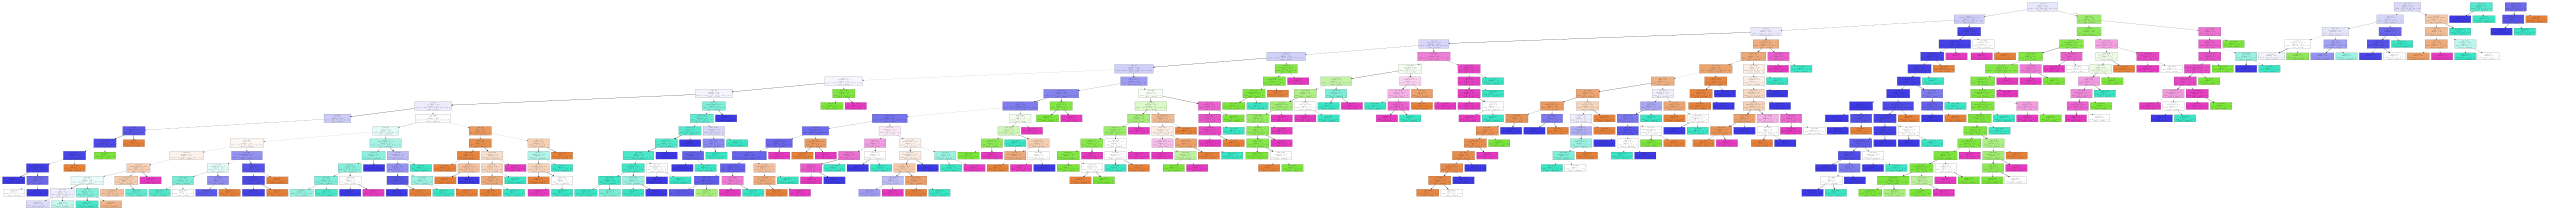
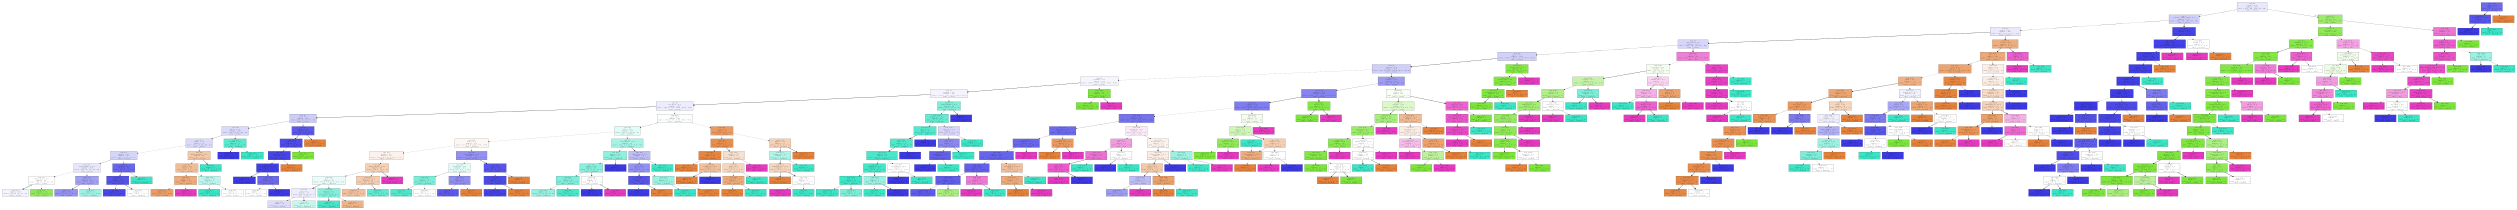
(1785, 111) -> (2015, 124)
none -> (235, 131)
